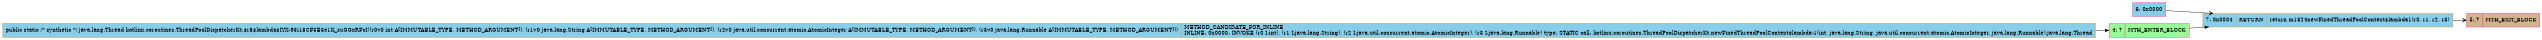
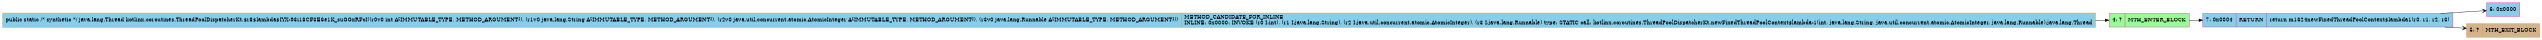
(2188, 12) -> (2462, 12)
(2328, 20) -> (2328, 20)
(2503, 20) -> (2503, 30)
